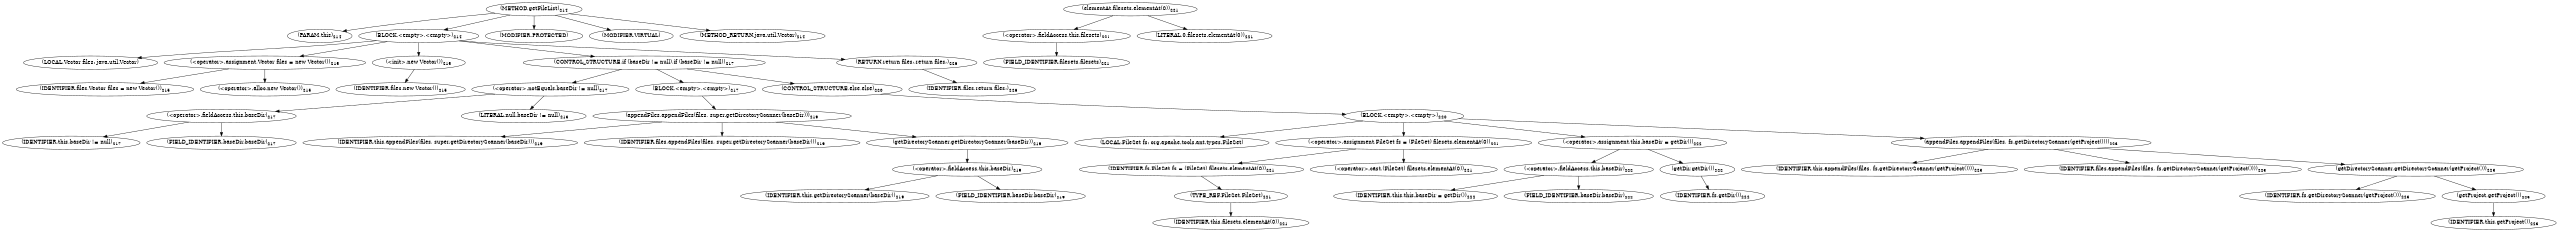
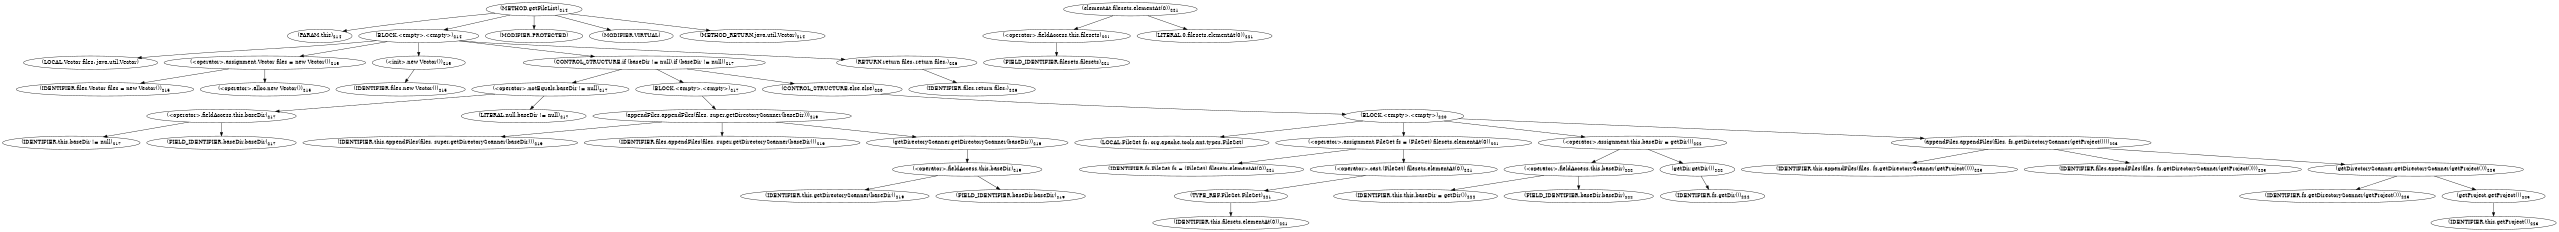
(564, 116) -> (564, 116)
(1210, 182) -> (1317, 183)
